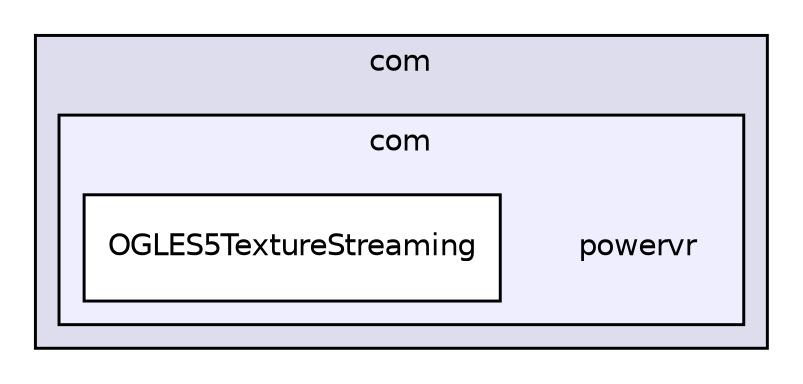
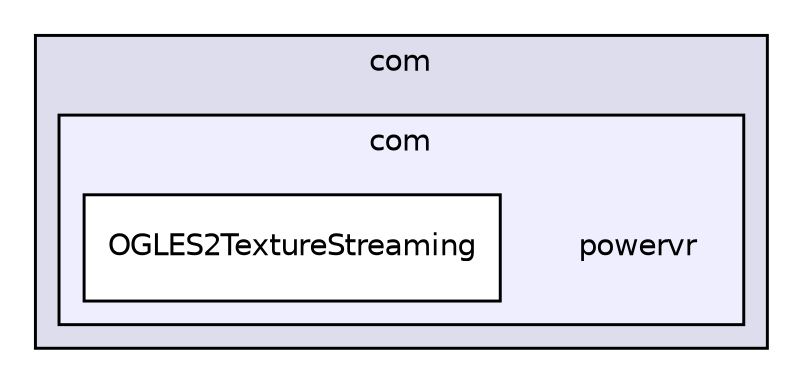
(292, 248) -> (292, 248)
